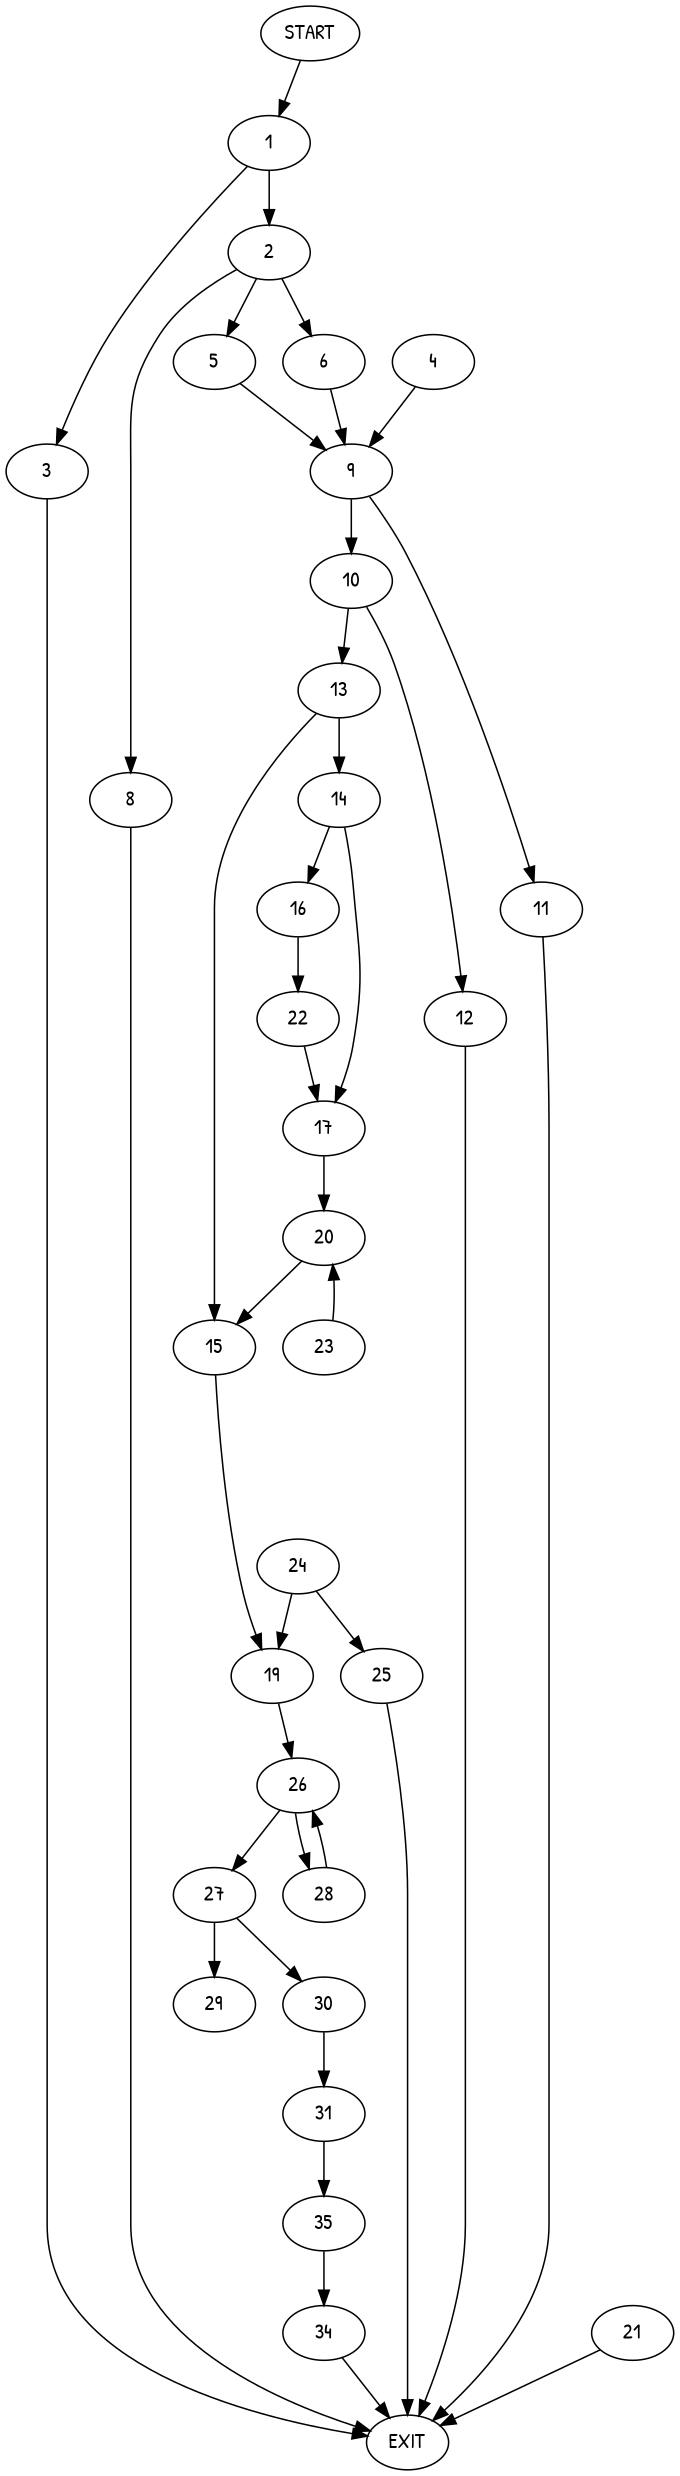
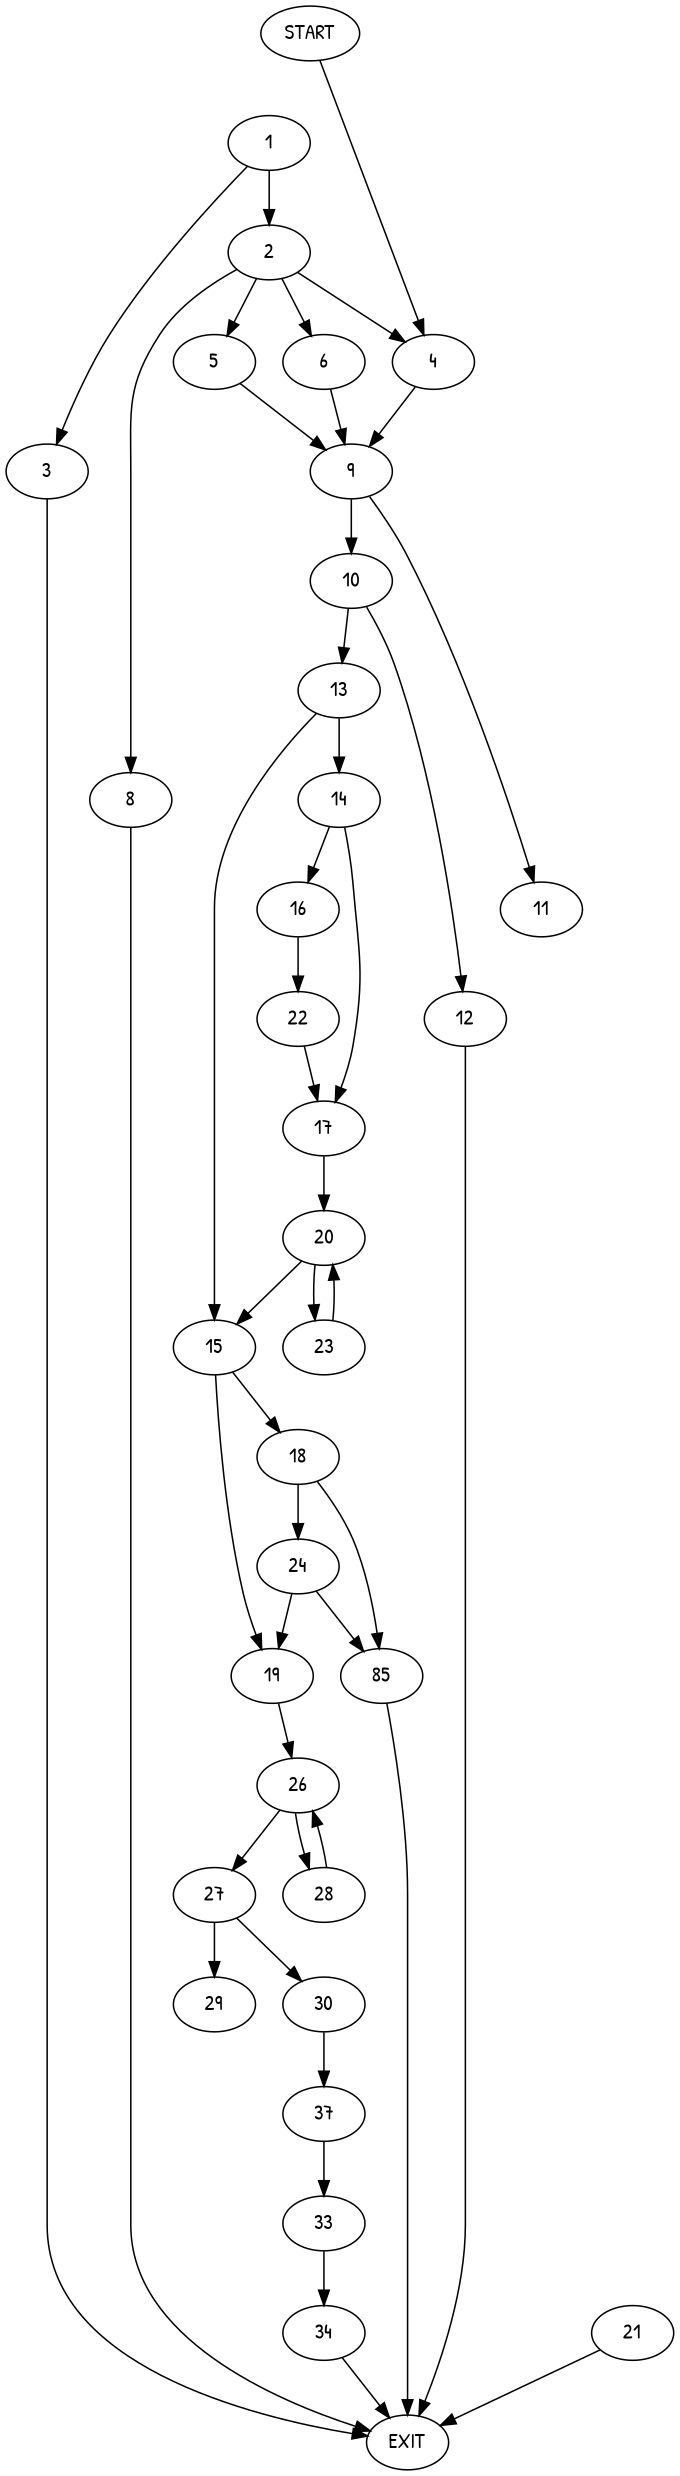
(292, 81) -> (369, 190)
none -> (345, 303)
none -> (314, 1285)
none -> (298, 1457)
(382, 1676) -> (382, 1676)
(549, 1690) -> none
(324, 2114) -> (324, 2114)
(324, 2223) -> (324, 2223)
